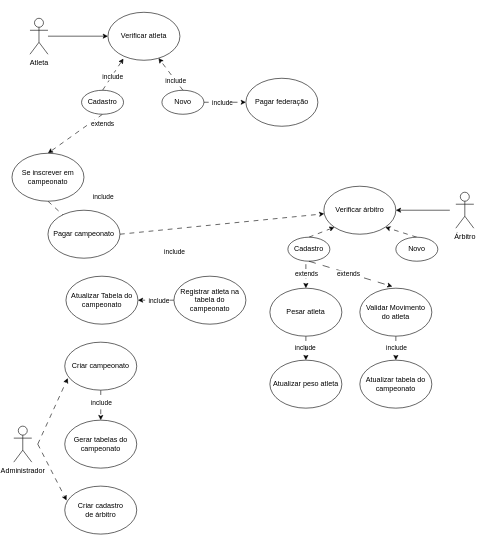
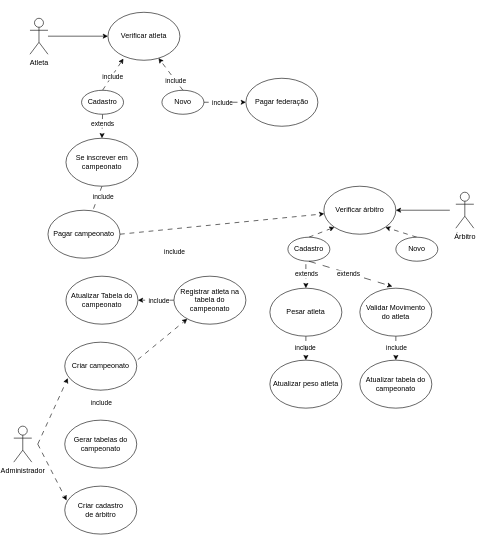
(48, 177) -> (102, 162)
(101, 414) -> (147, 352)
